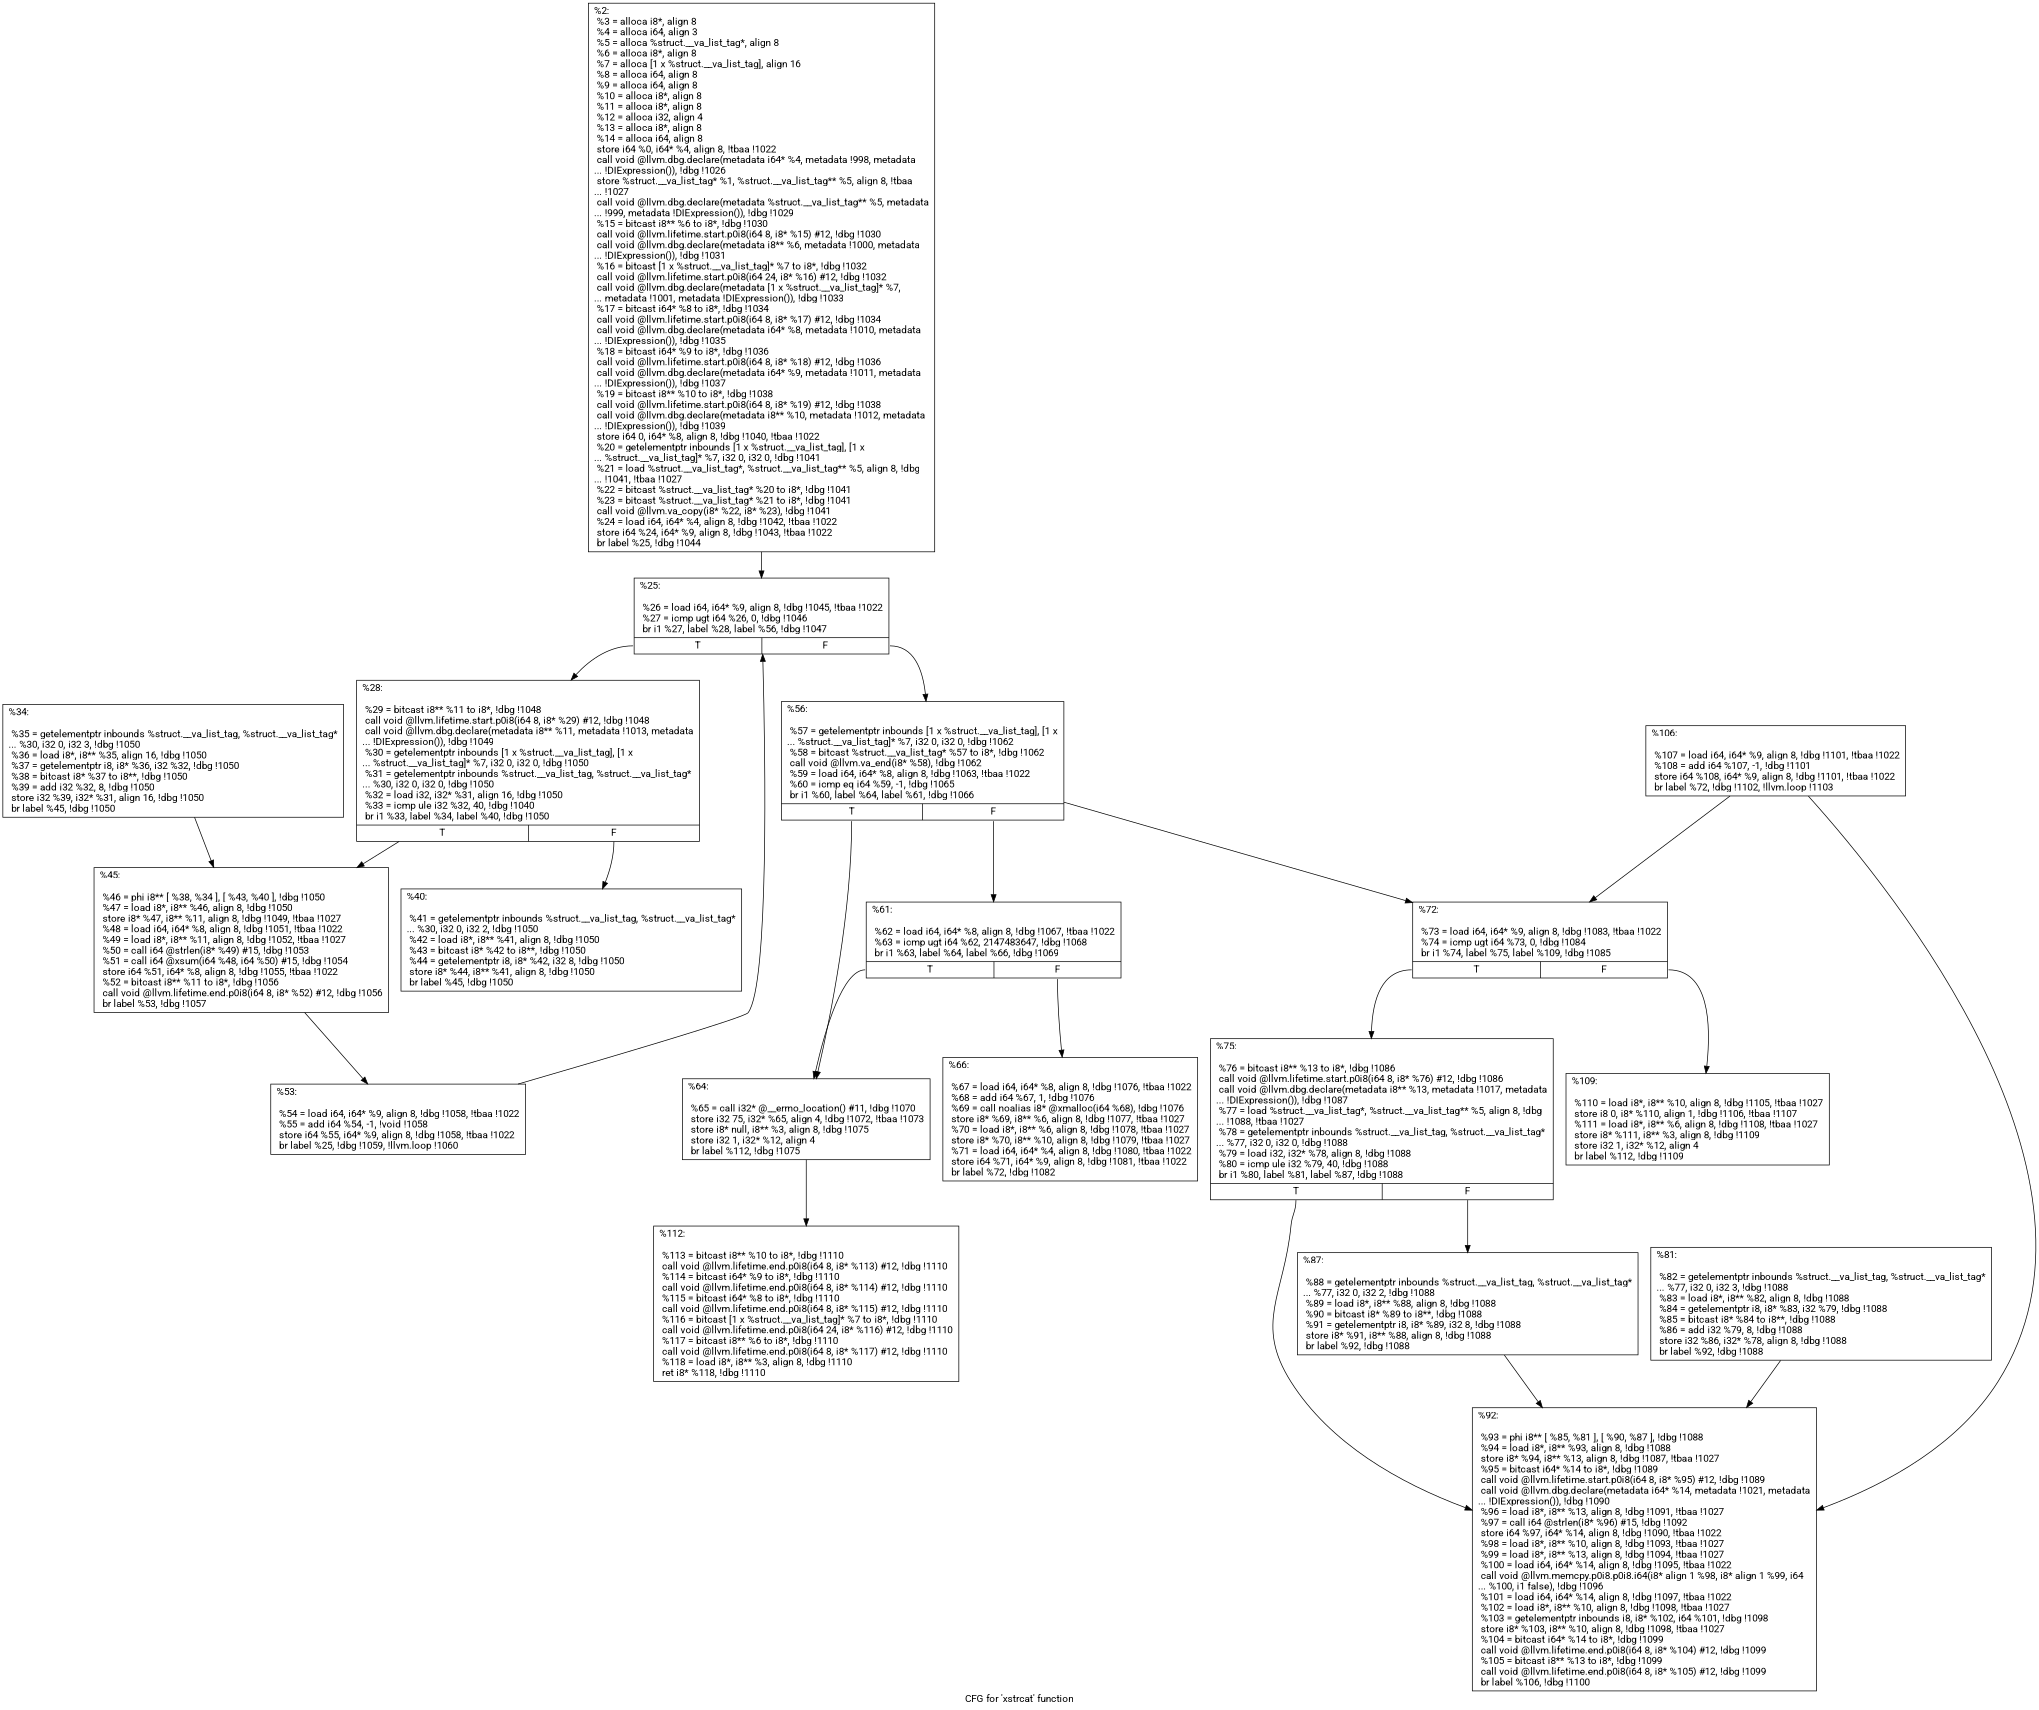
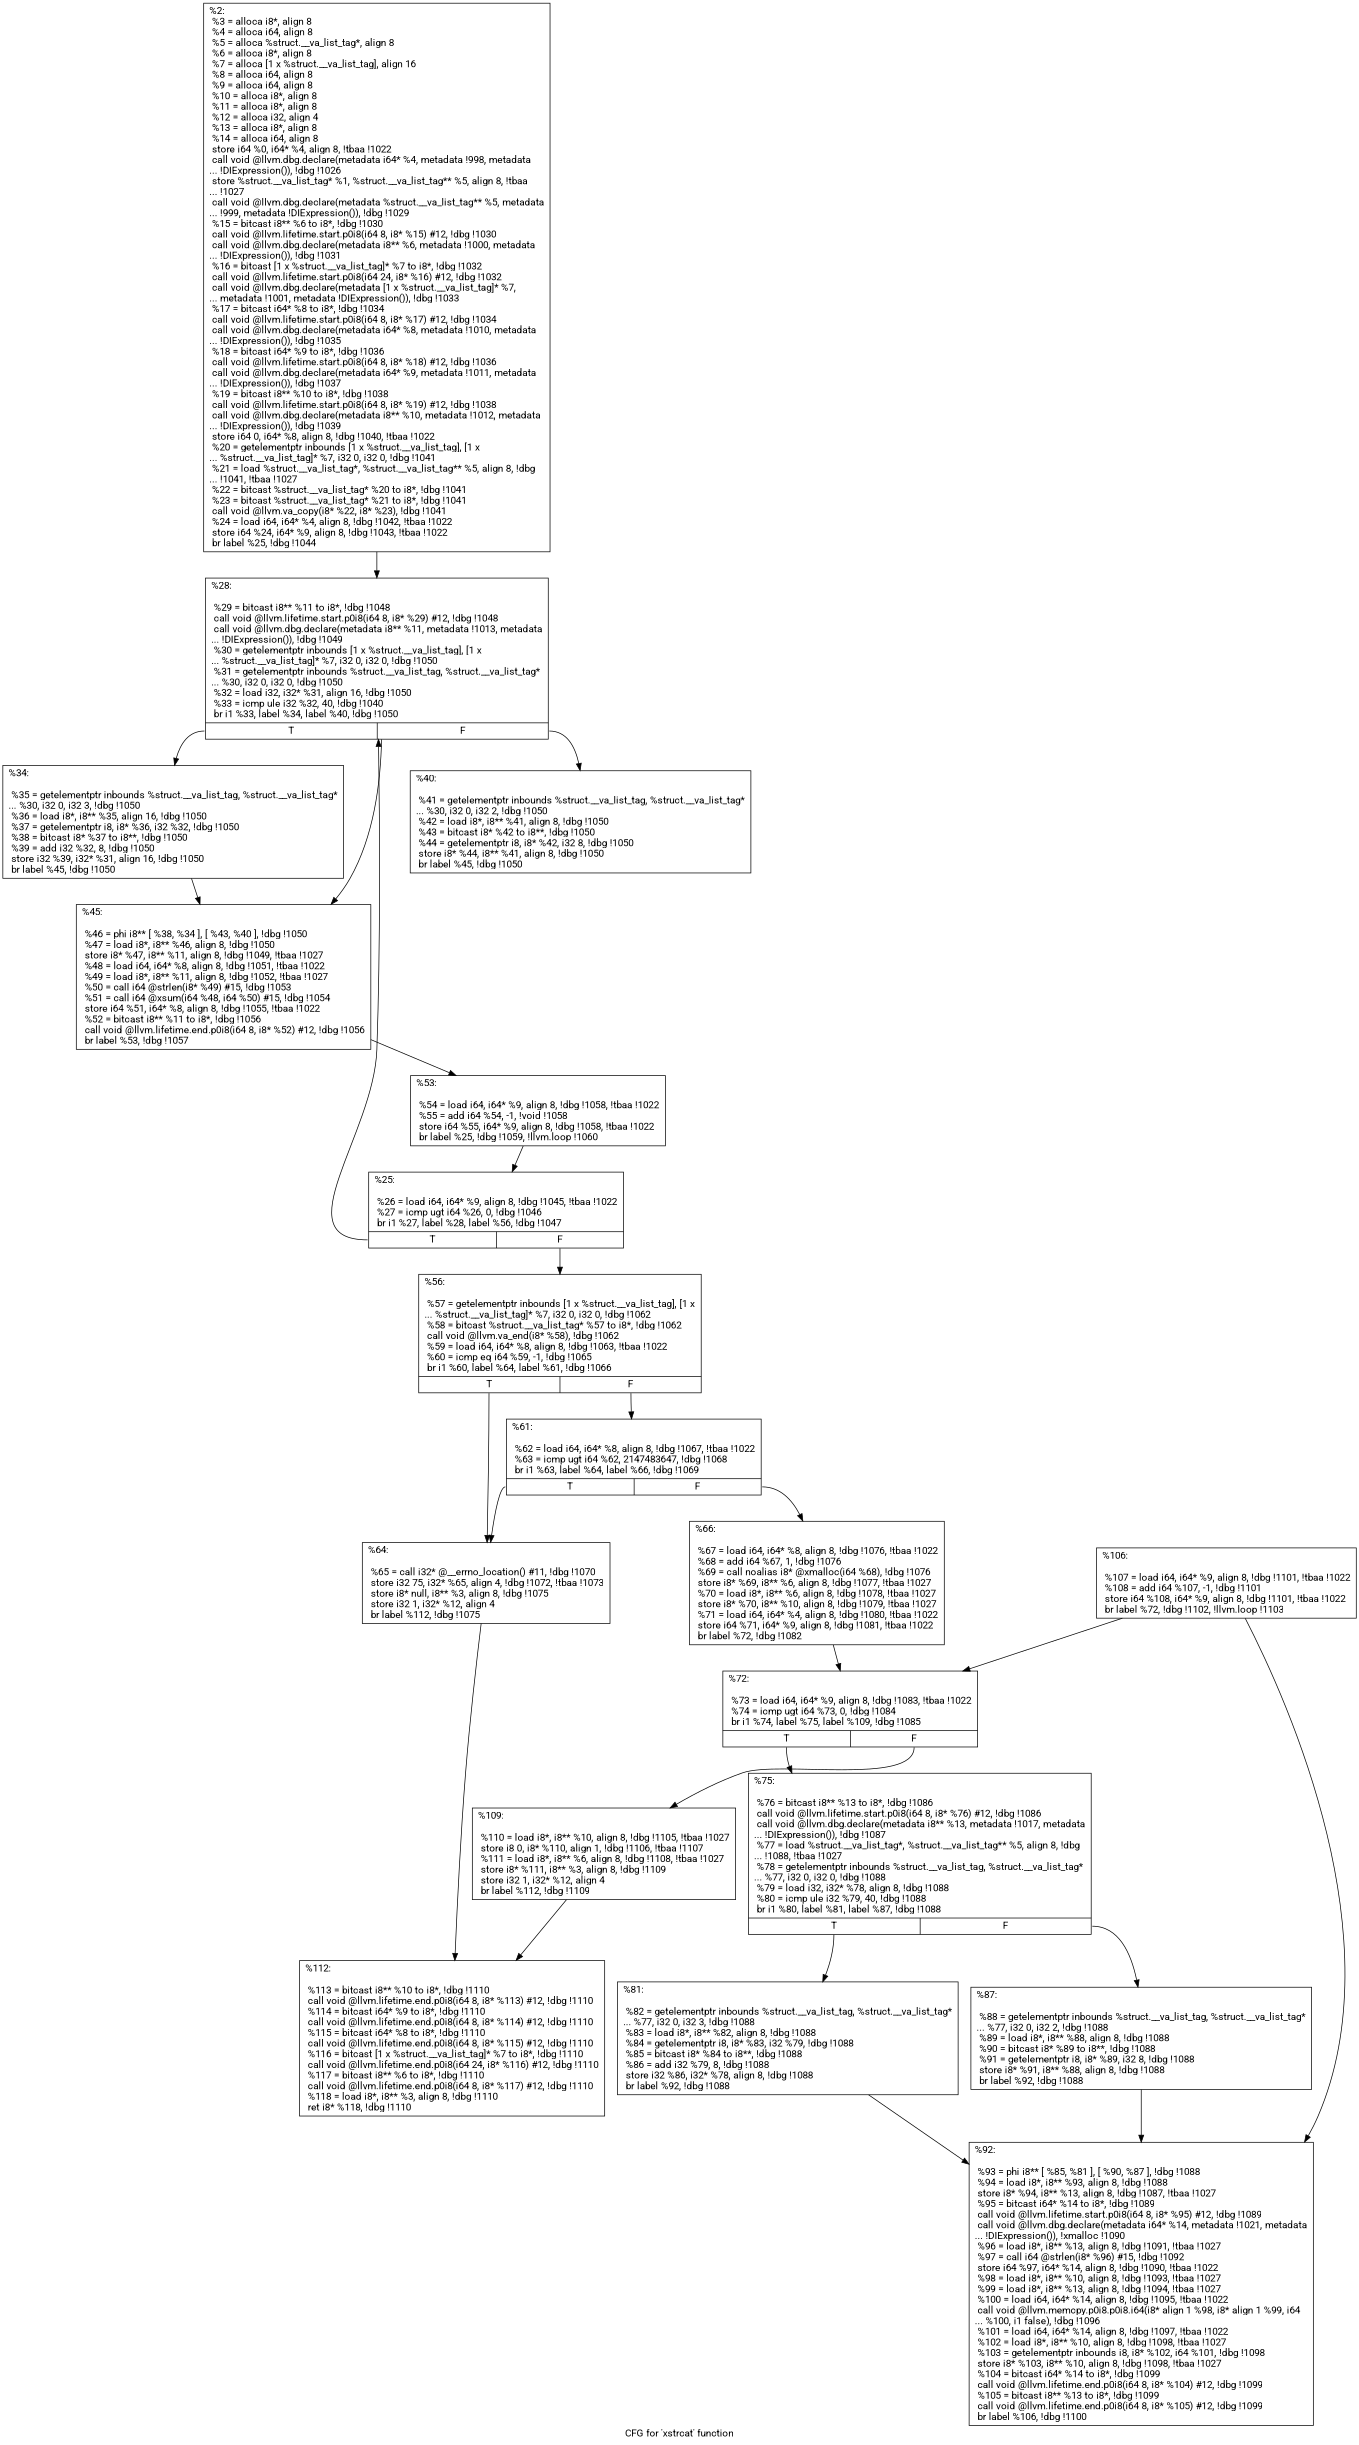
(646, 32) -> (261, 32)
(762, 561) -> (377, 561)
none -> (186, 740)
(1235, 851) -> (836, 1654)
(1300, 1394) -> (832, 1955)
(1544, 1501) -> (1050, 2236)
none -> (544, 1927)
